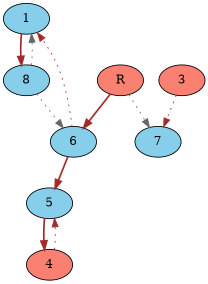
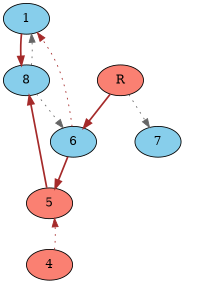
(182, 80) -> none
(50, 203) -> (50, 203)
(44, 230) -> (39, 146)
